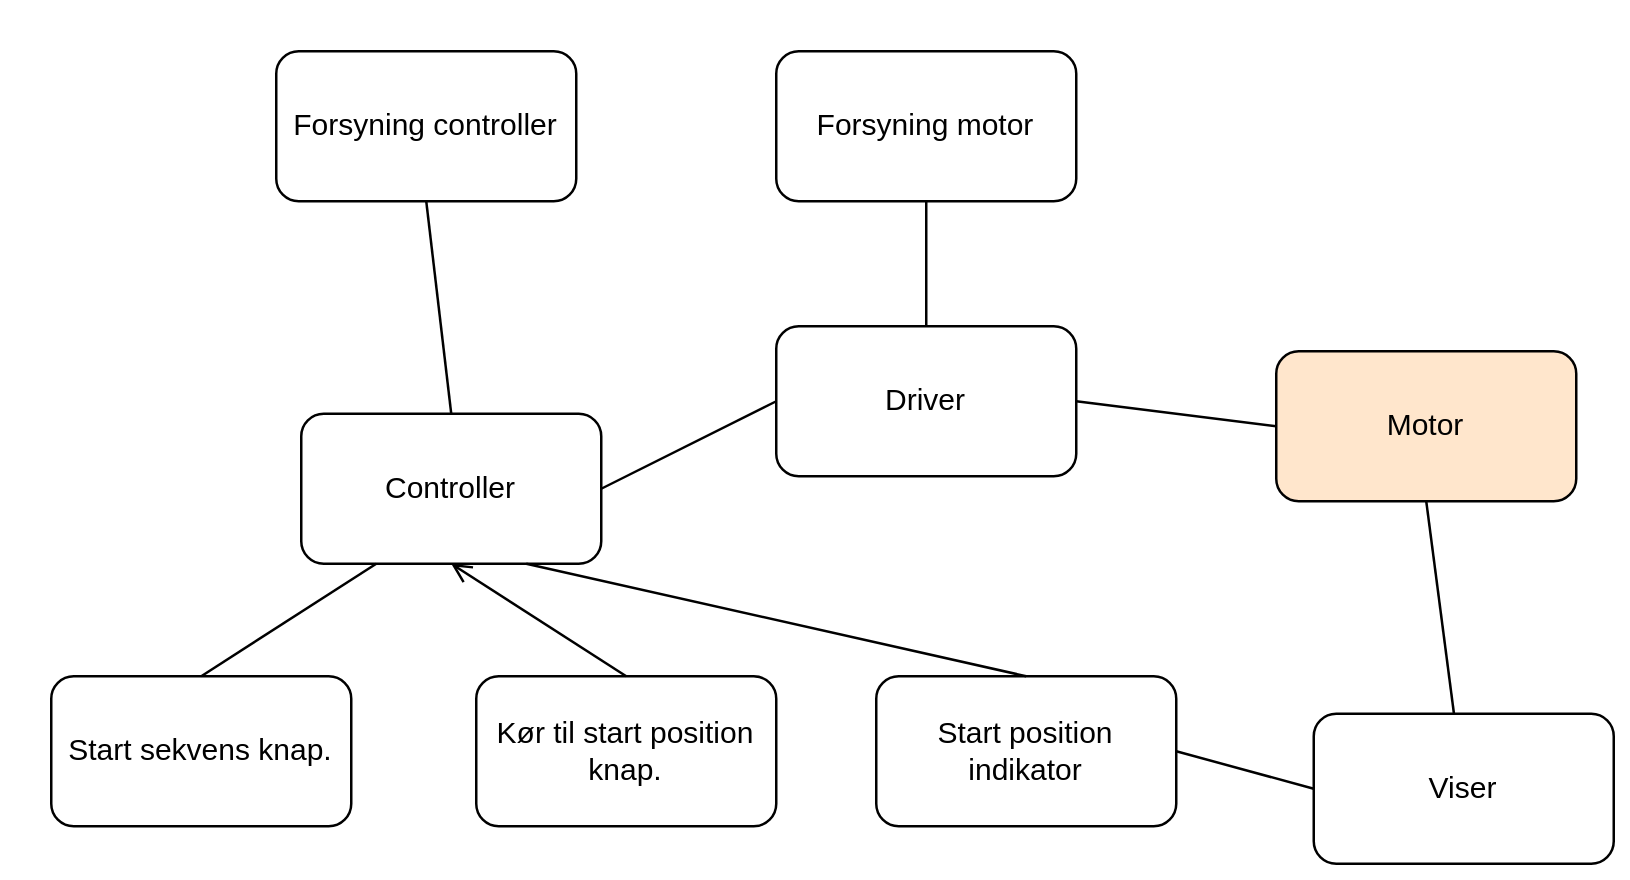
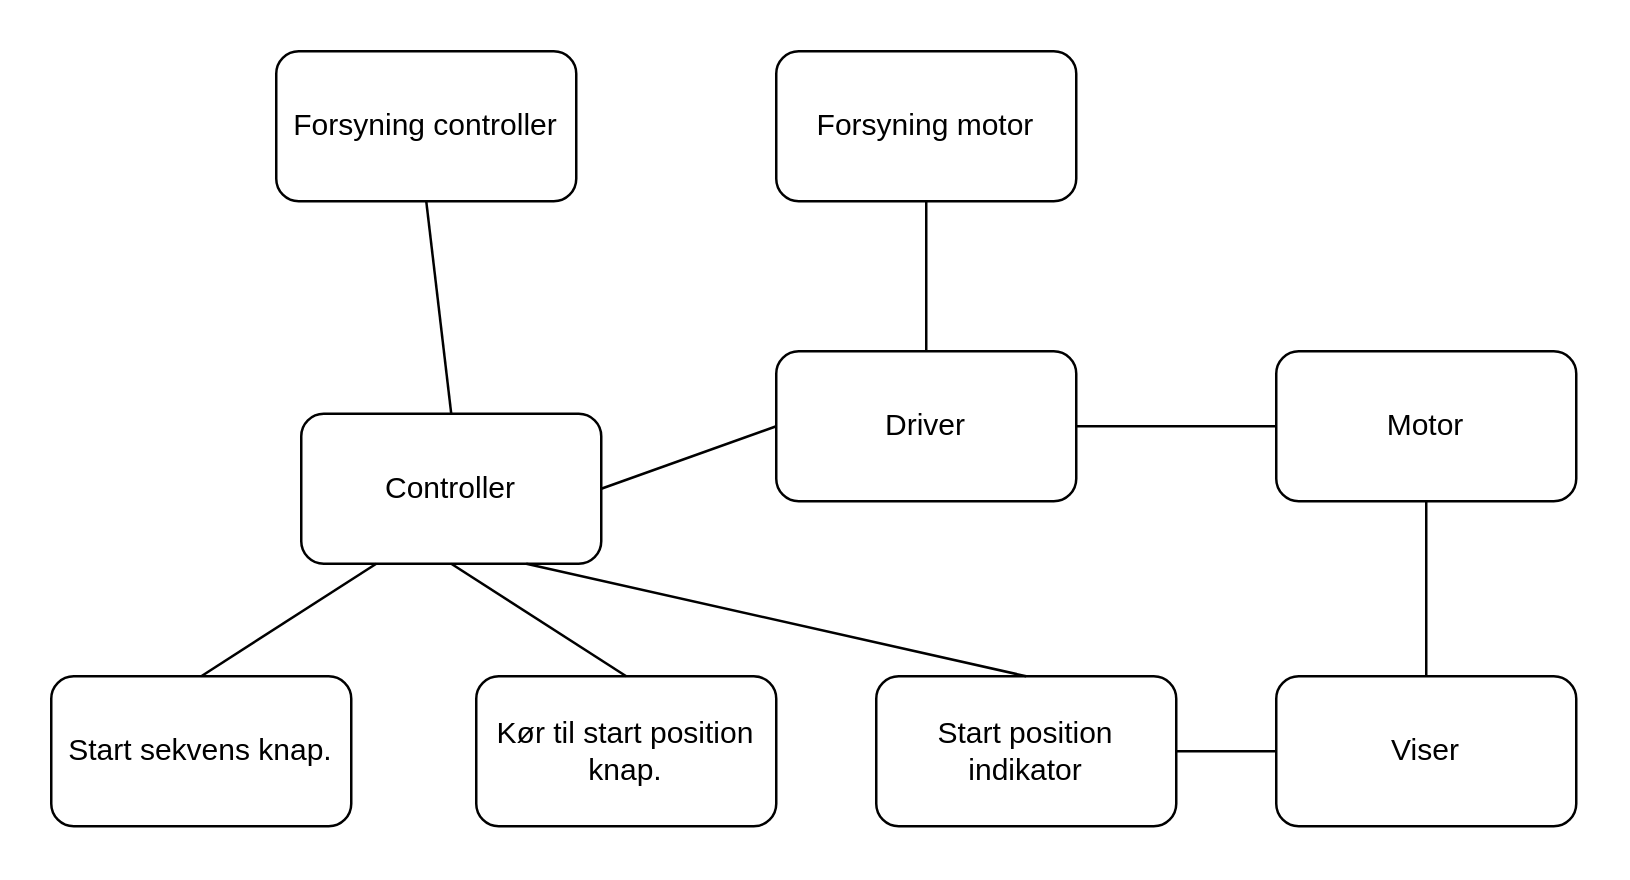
(926, 401) -> (926, 426)
(1426, 426) -> (1426, 426)
(458, 568) -> (456, 567)
(1464, 789) -> (1426, 751)
